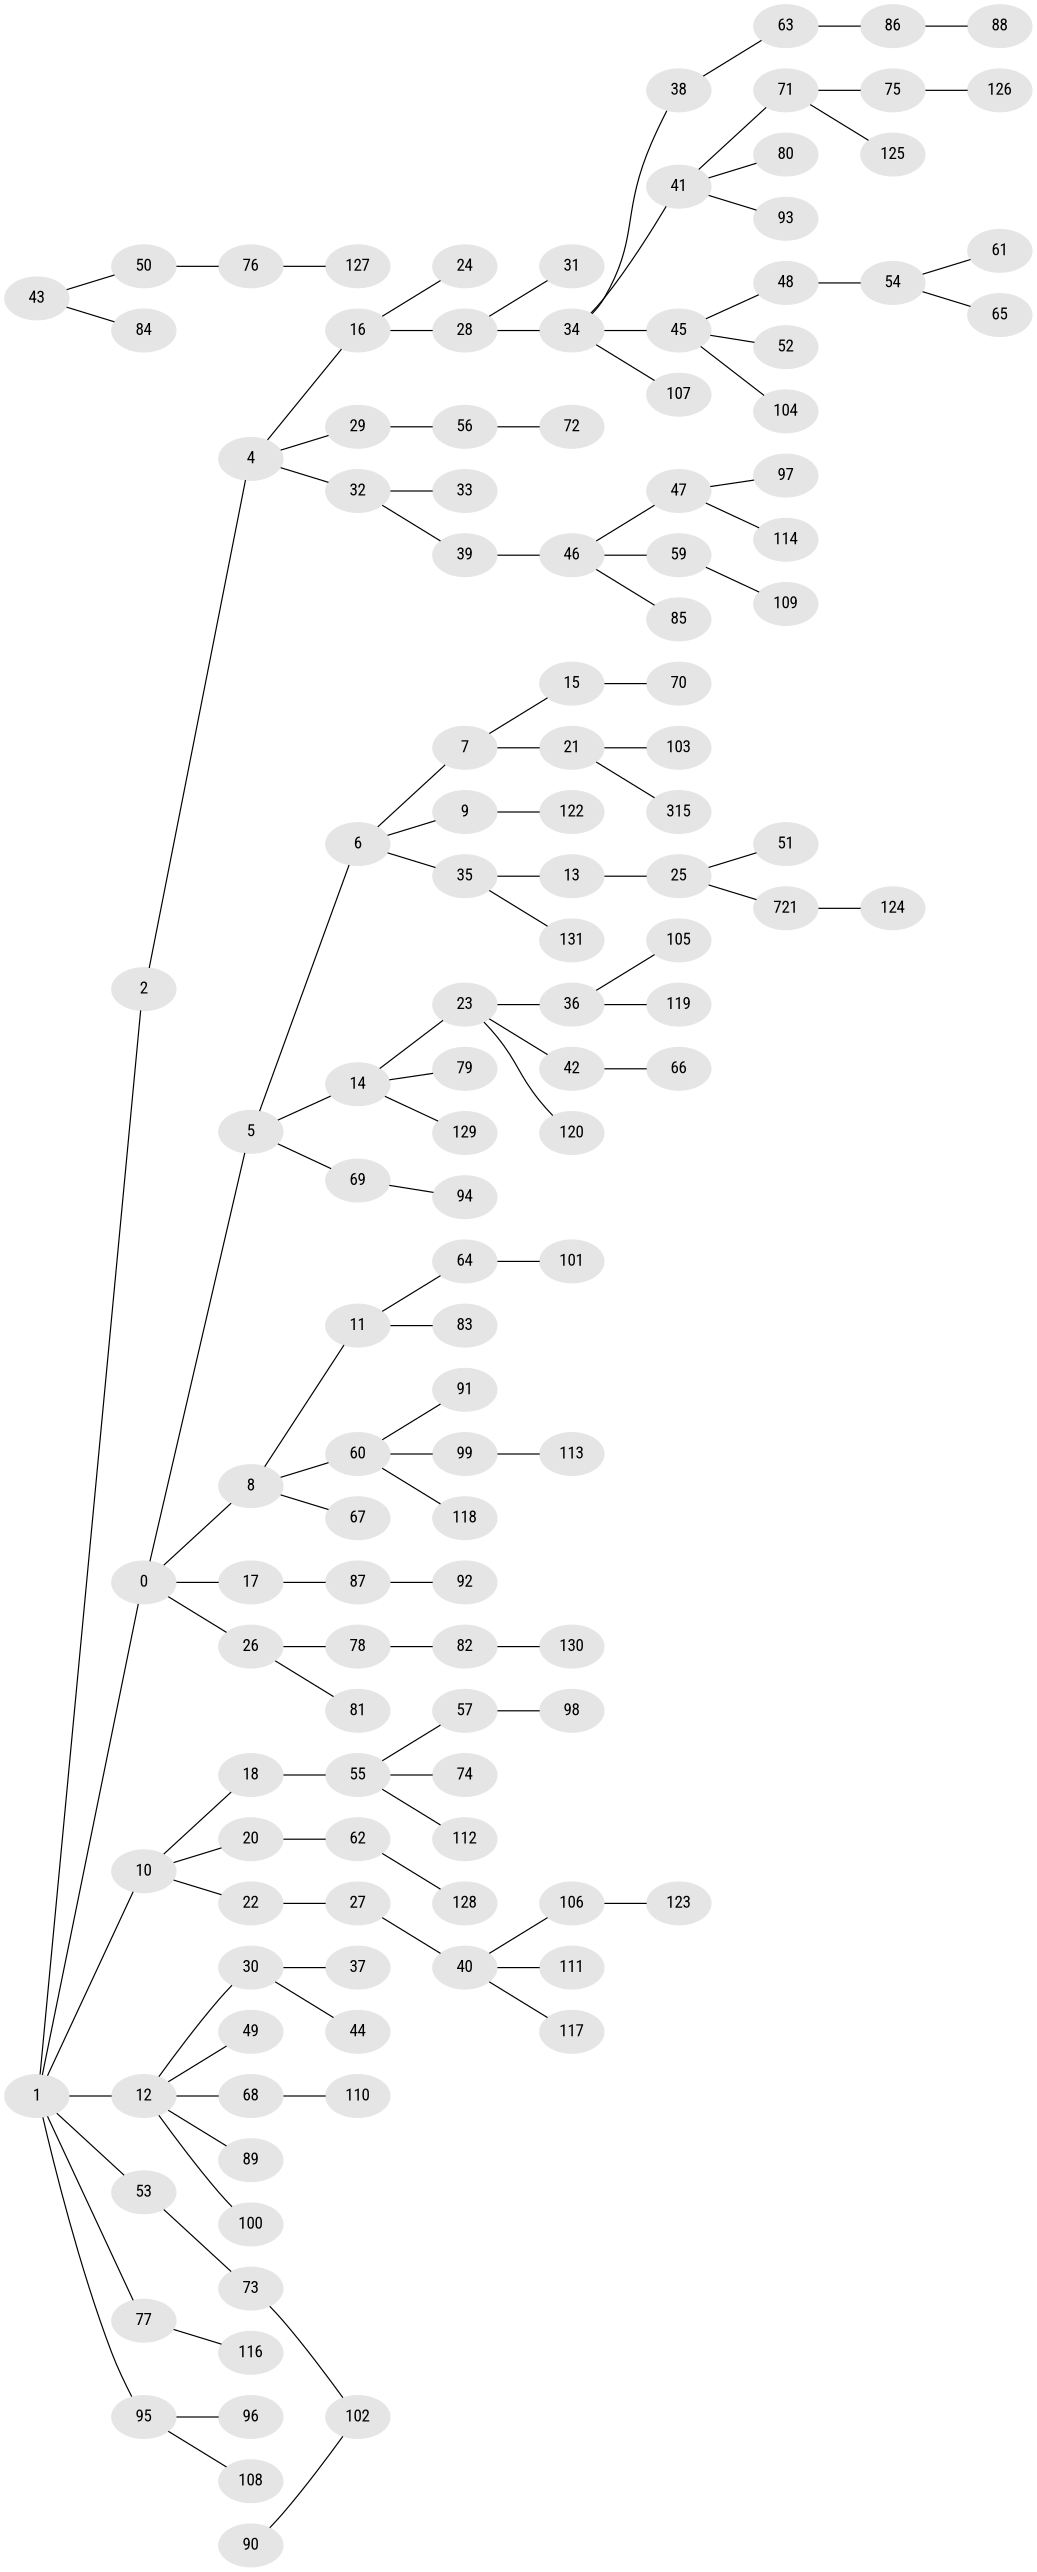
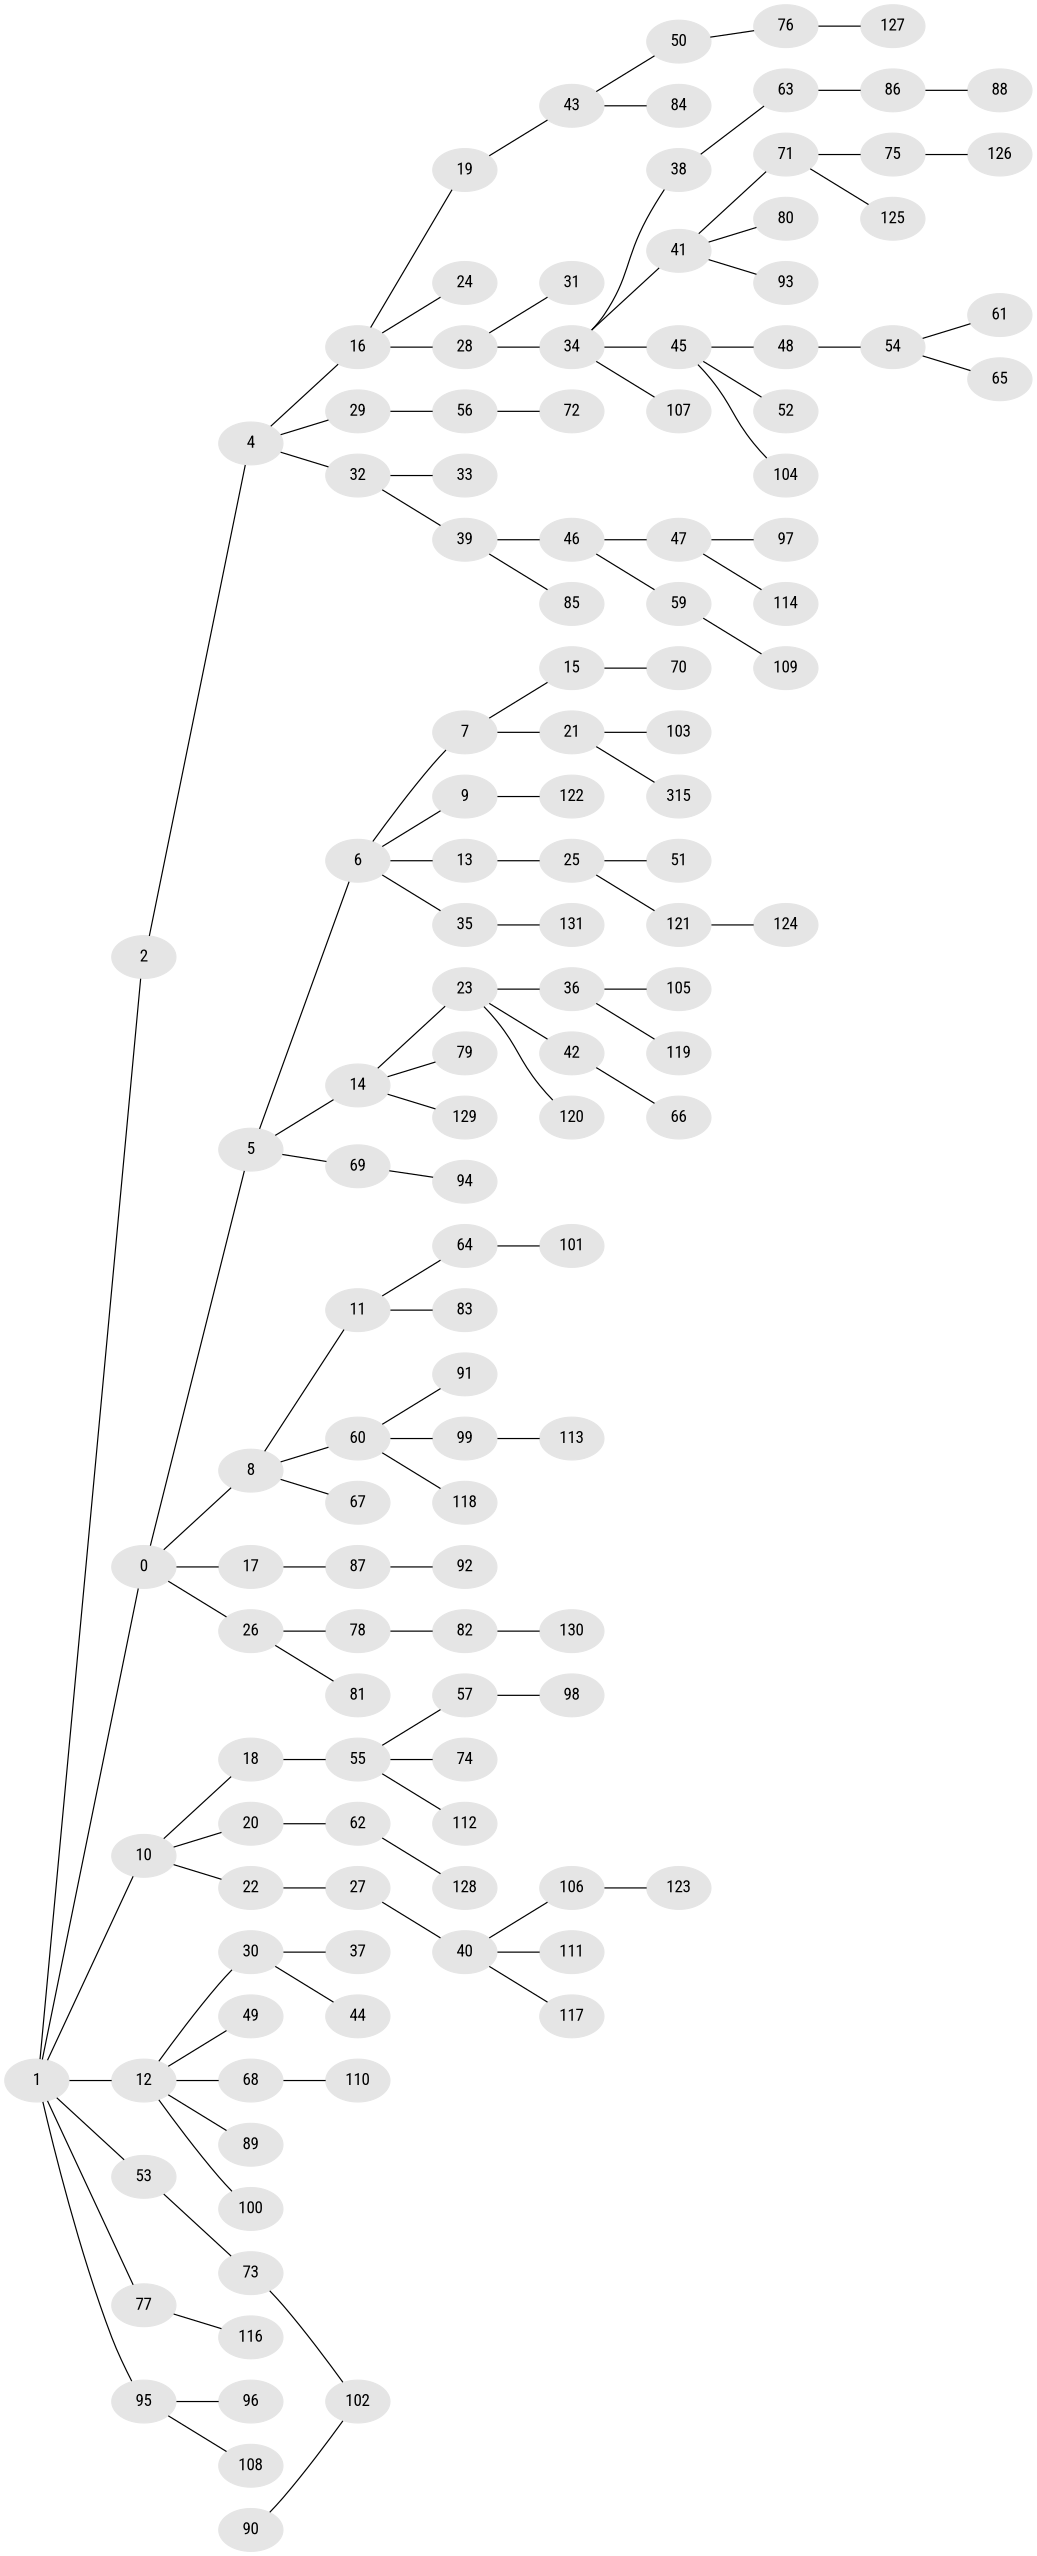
none -> (465, 170)
(625, 587) -> (518, 572)
(519, 876) -> (412, 861)
(786, 908) -> (679, 925)
